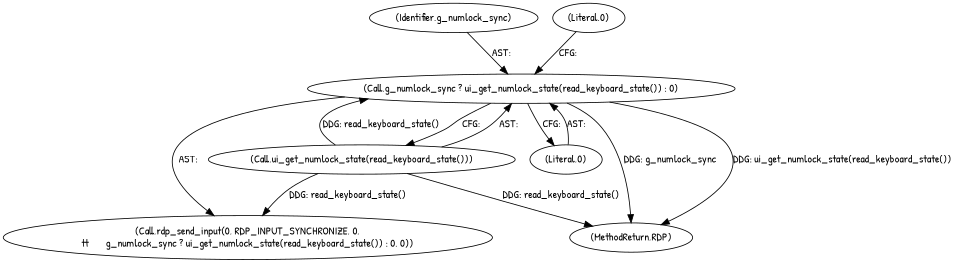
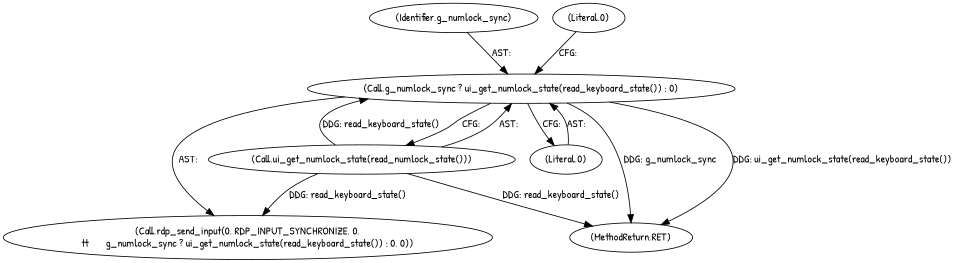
(362, 160) -> (362, 160)
(631, 238) -> (631, 238)
